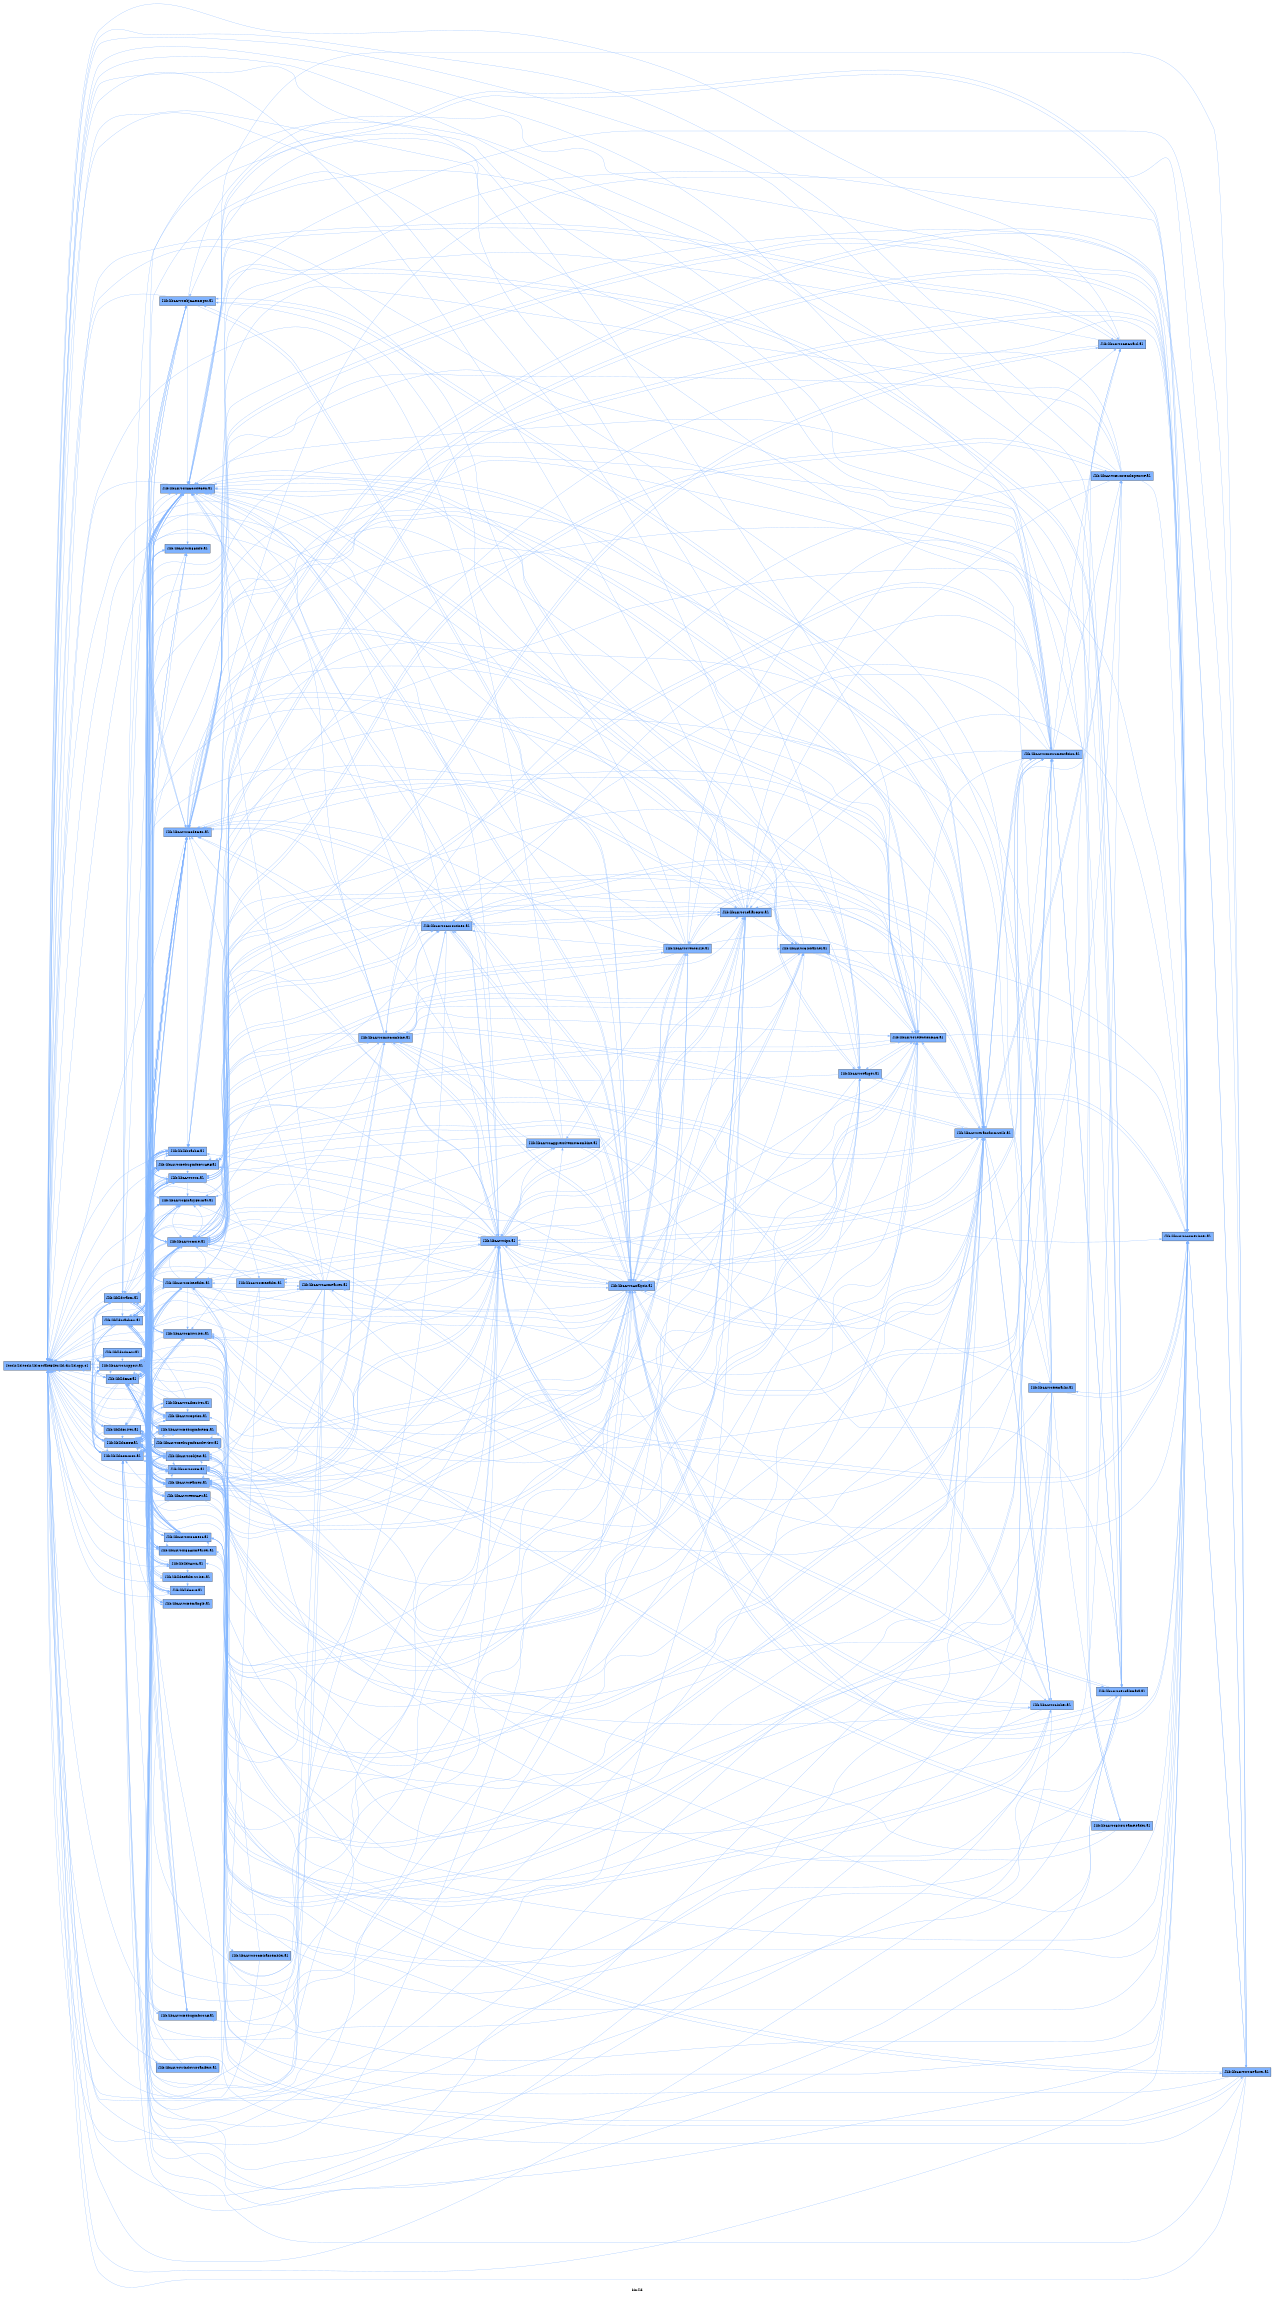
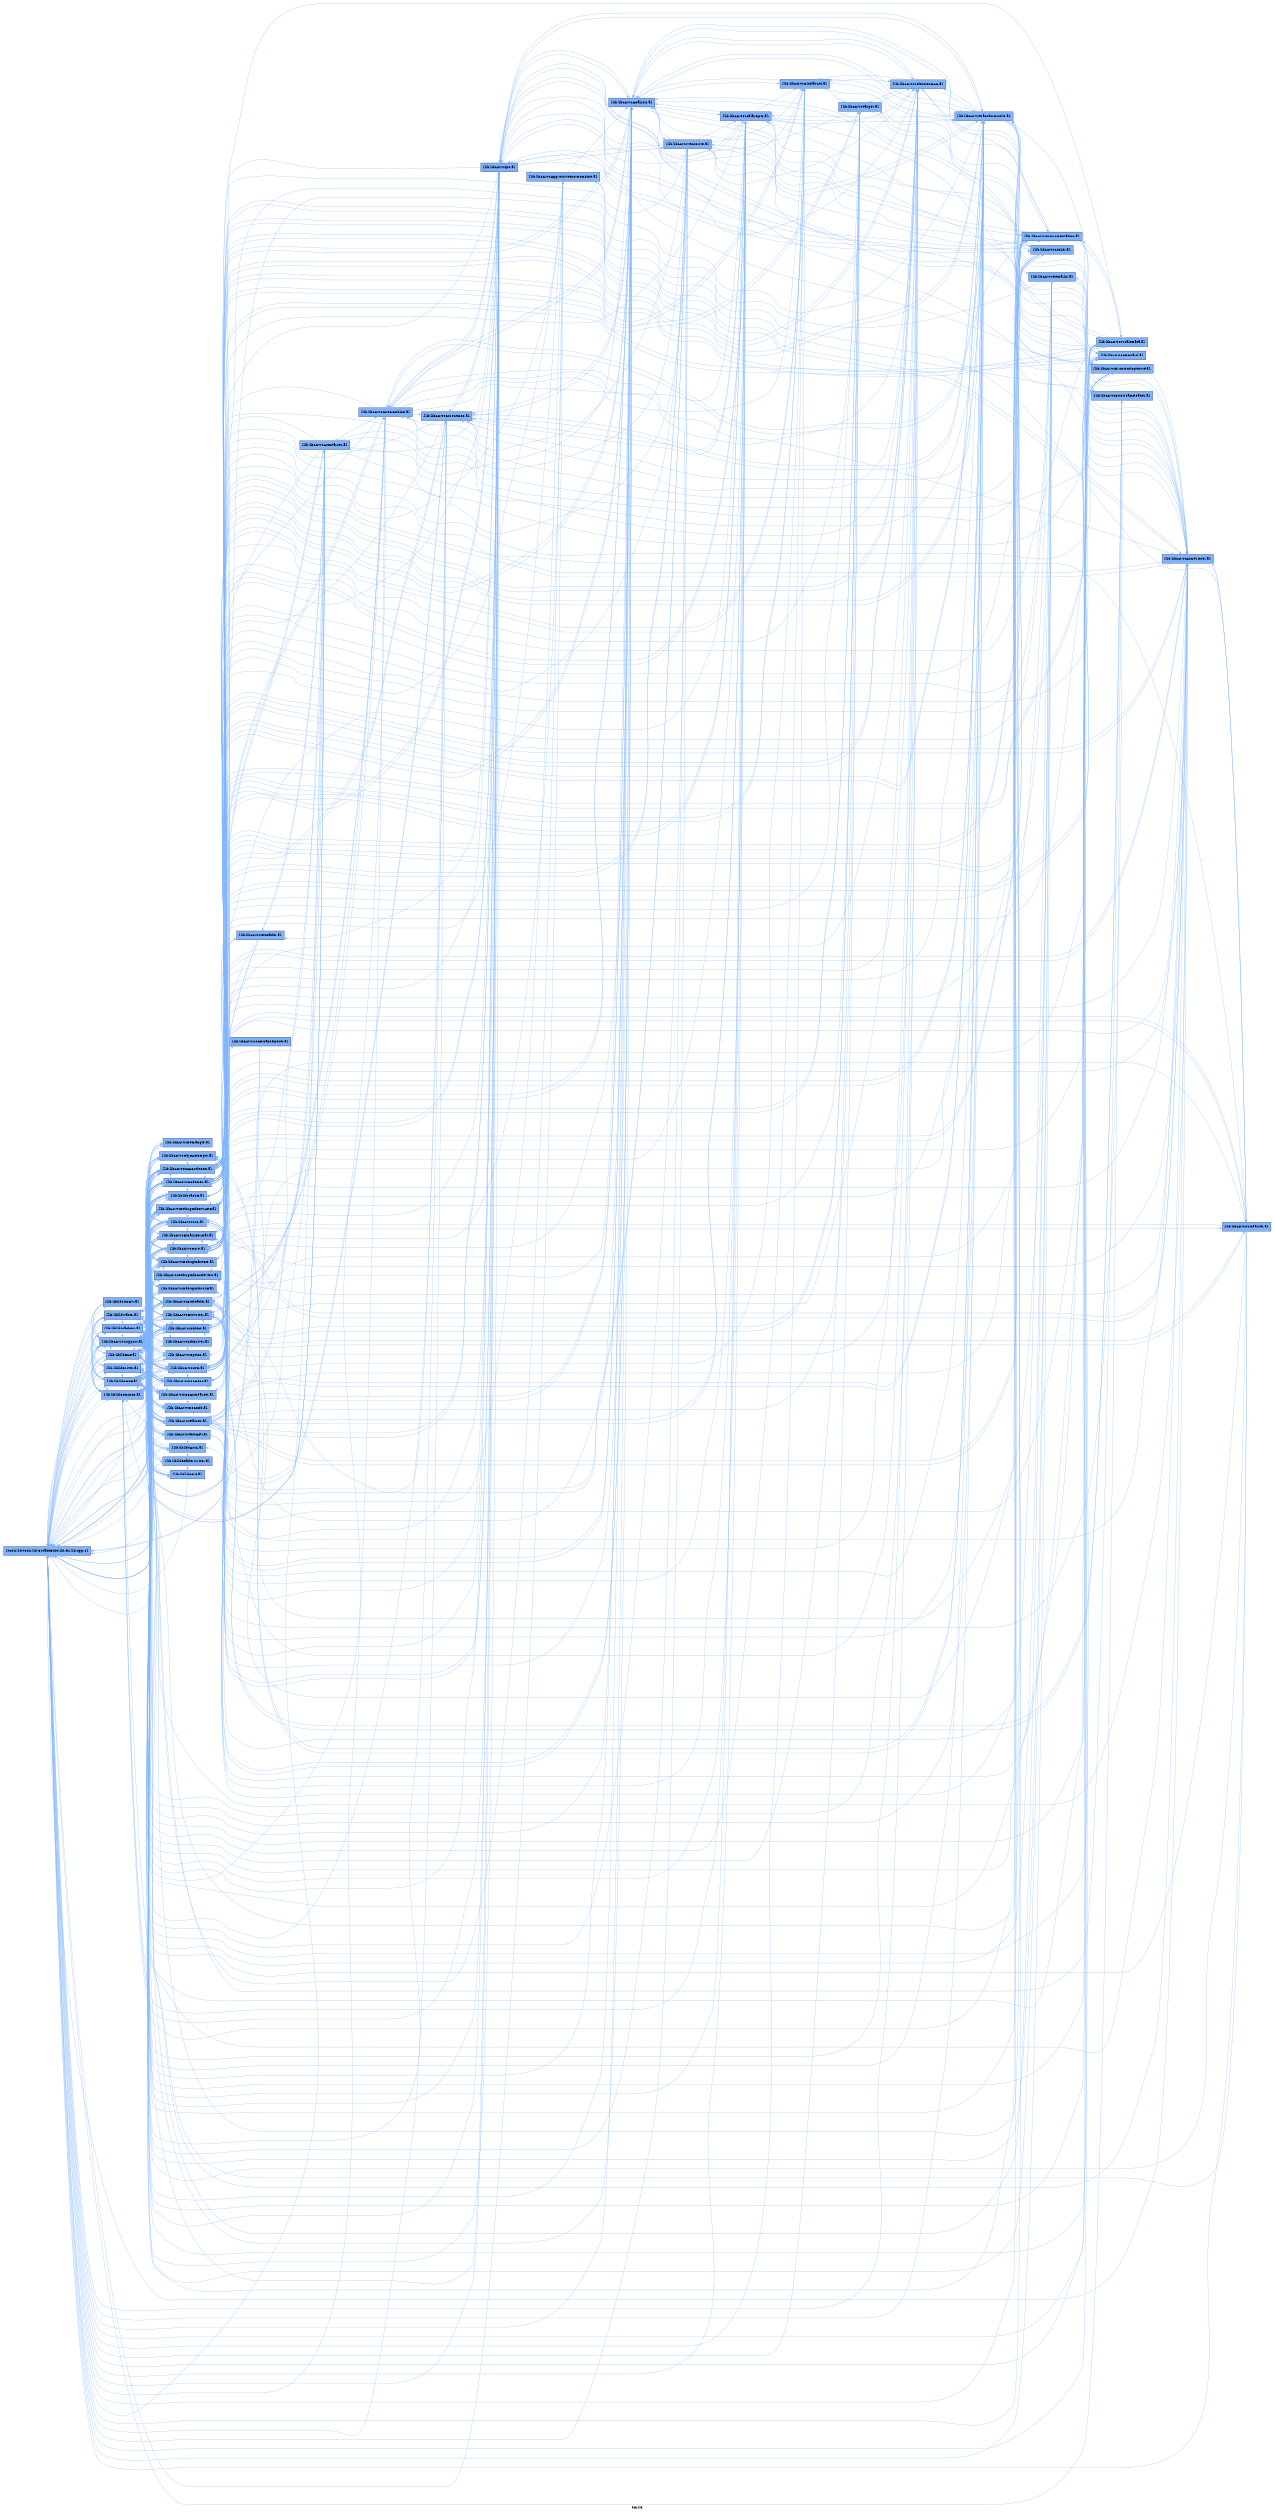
(188, 2068) -> none
